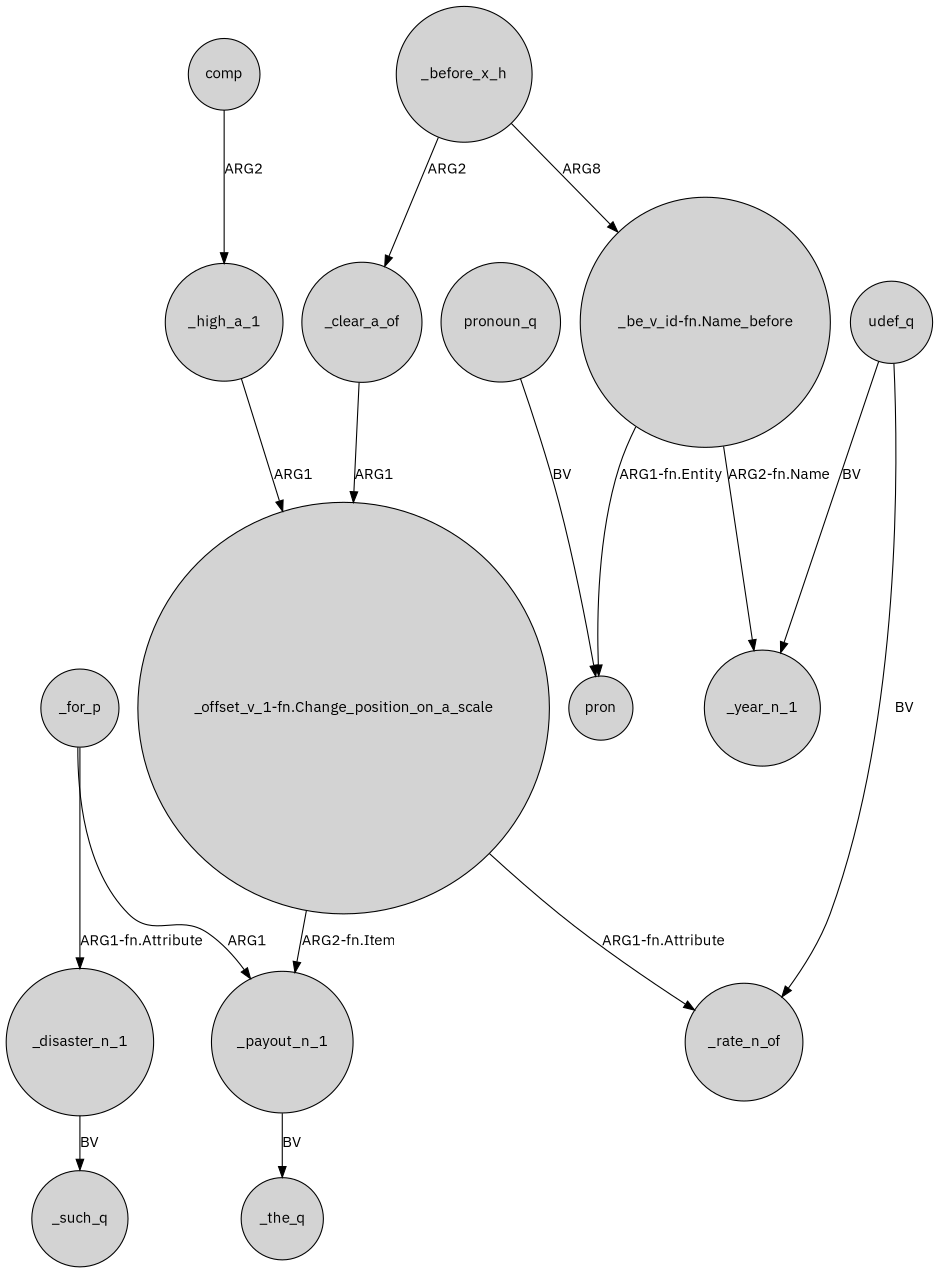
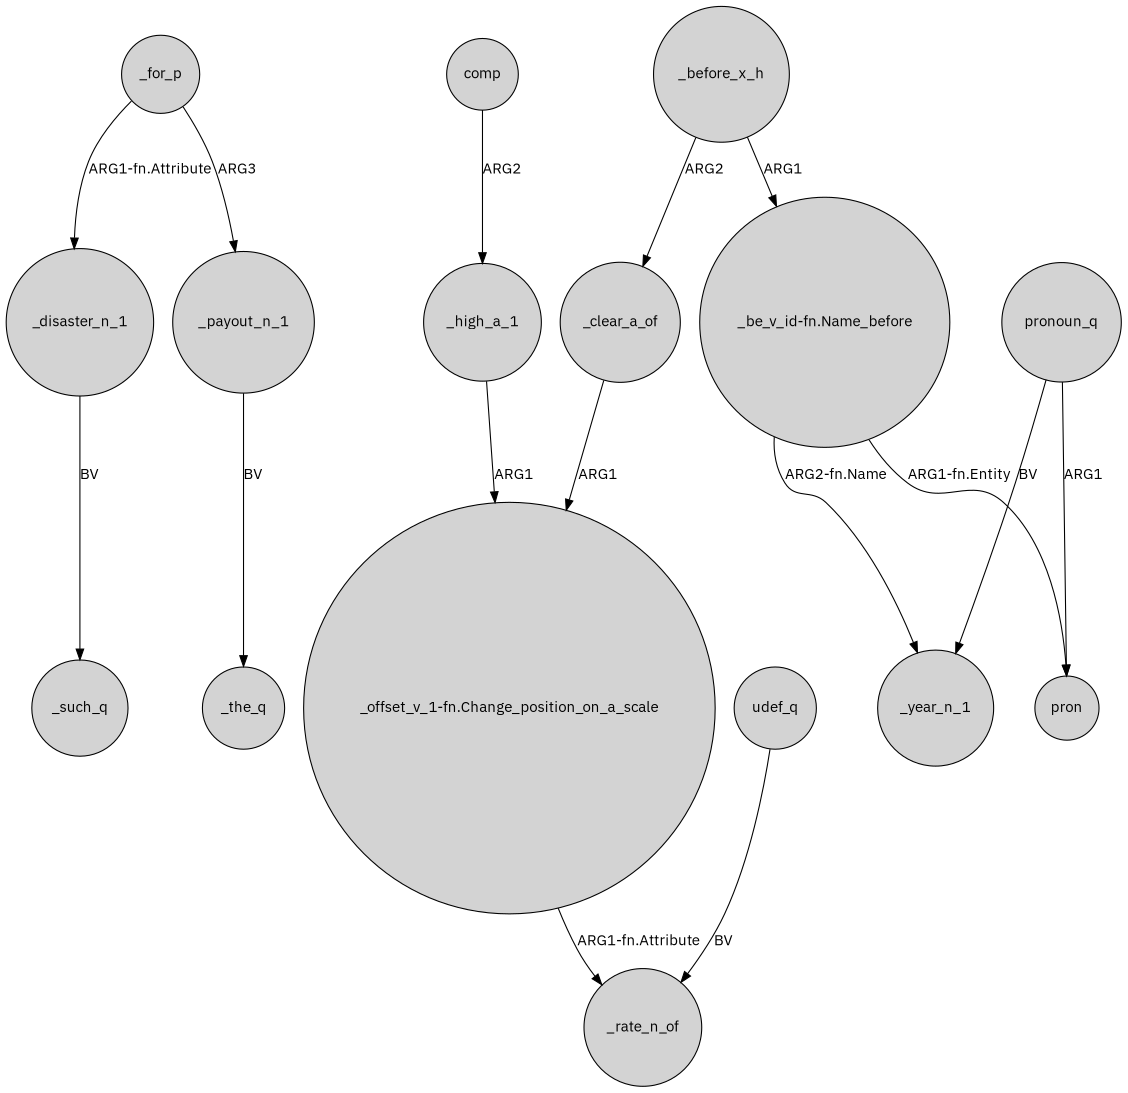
(582, 170) -> (783, 170)
(562, 475) -> (1084, 475)
(831, 502) -> (1003, 519)
(302, 936) -> none
(247, 941) -> (238, 170)
